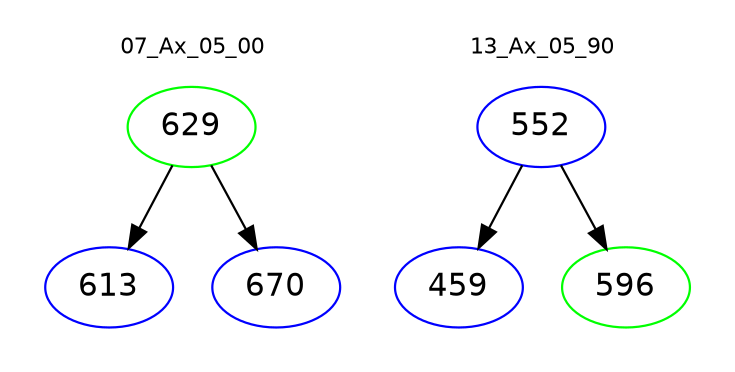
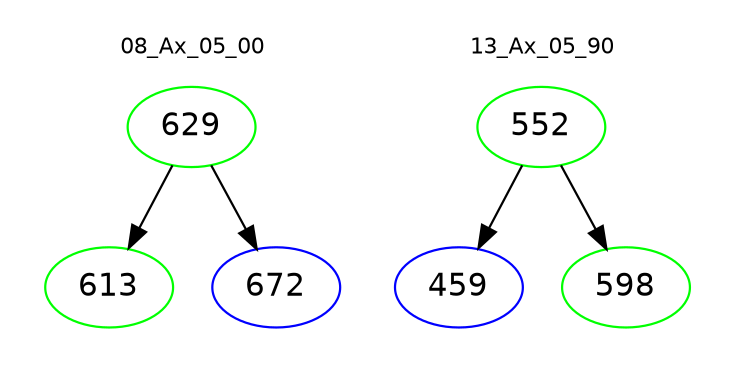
(193, 48) -> (193, 48)
(541, 127) -> (541, 127)
(109, 287) -> (109, 287)
(276, 287) -> (276, 287)
(626, 287) -> (626, 287)
